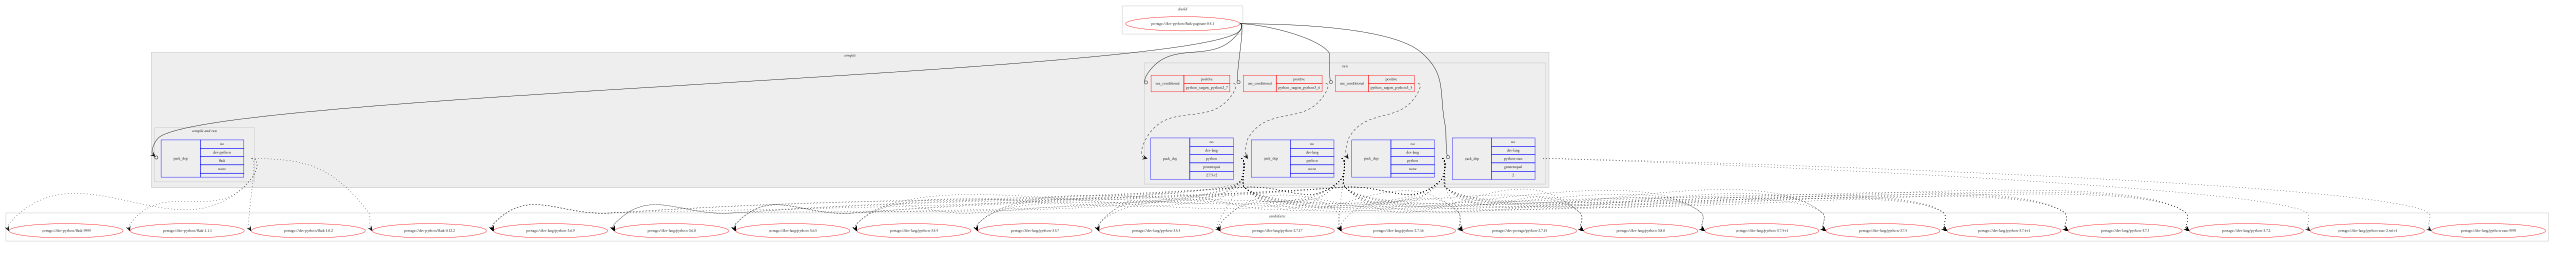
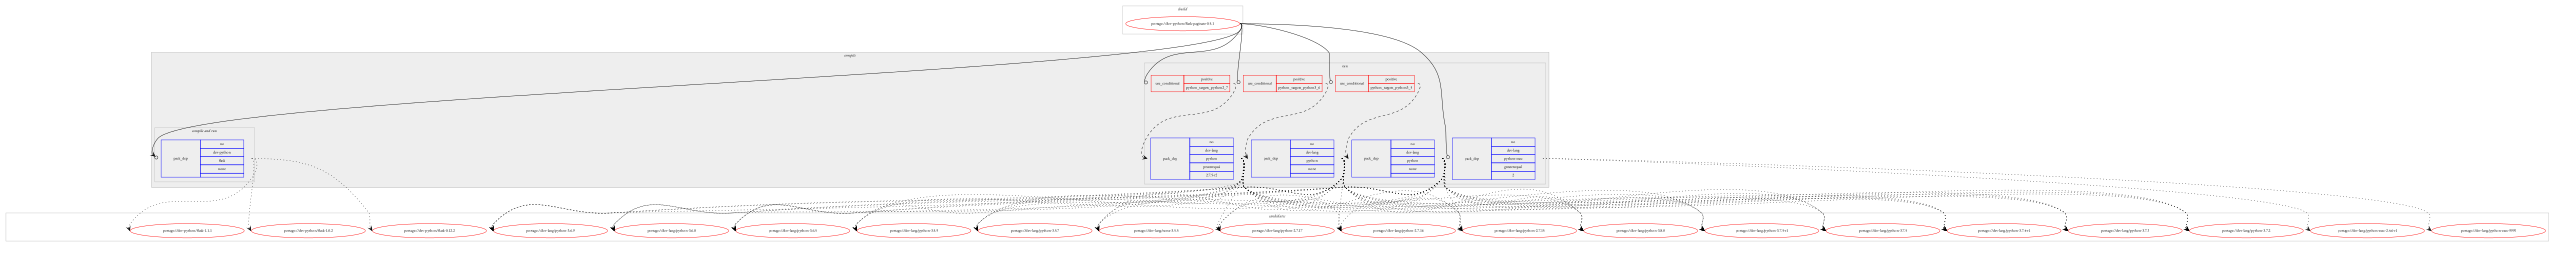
(66, 231) -> none
(1156, 231) -> (1156, 231)
(1520, 231) -> (1520, 231)
